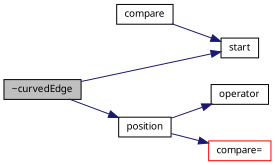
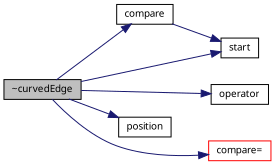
none -> (90, 55)
(187, 113) -> (141, 92)
(185, 137) -> (118, 146)
